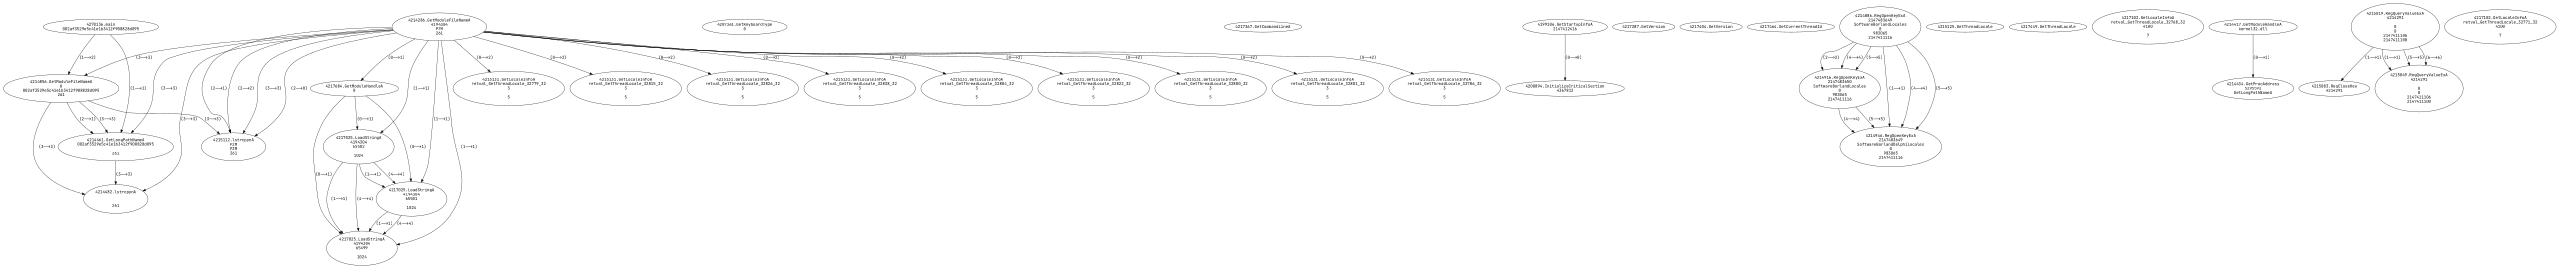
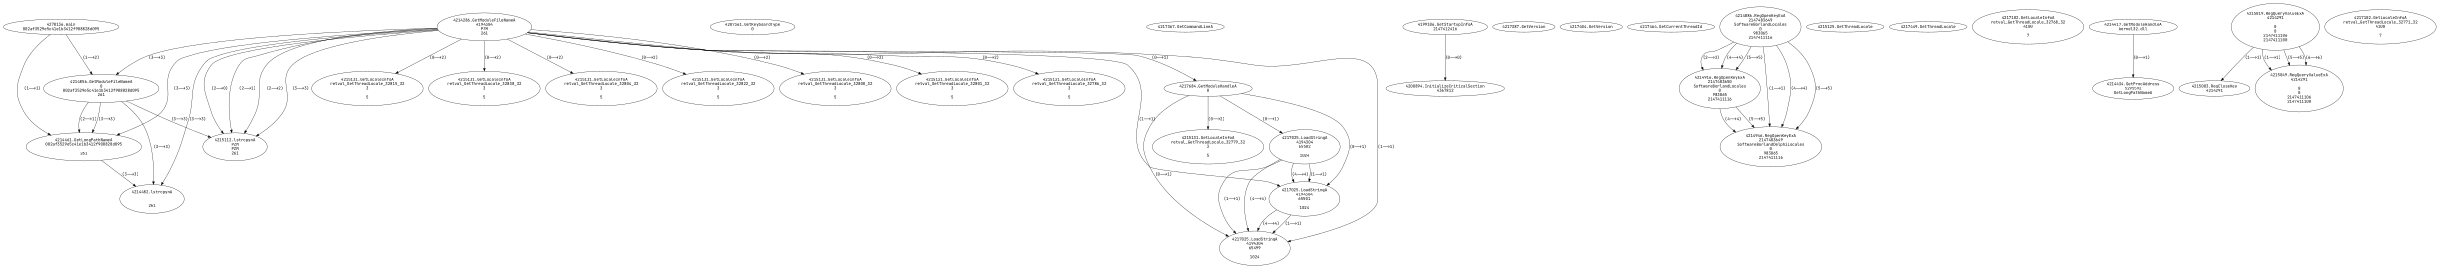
(471, 55) -> (1208, 111)
(408, 88) -> none
(743, 88) -> none
